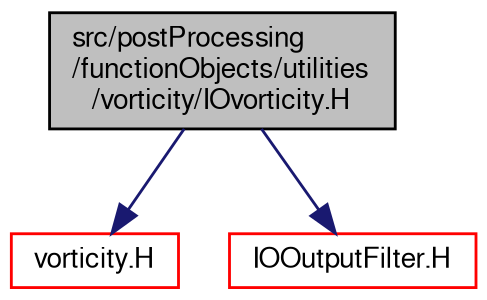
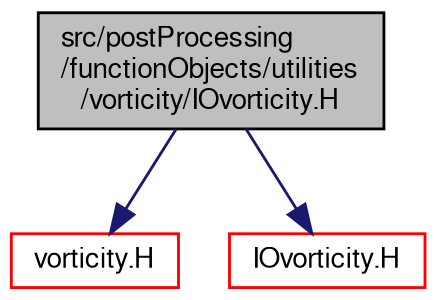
(353, 261) -> (327, 261)
